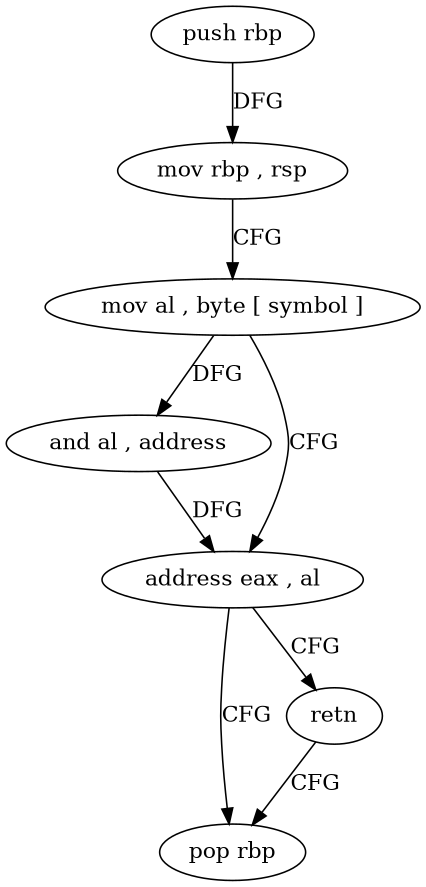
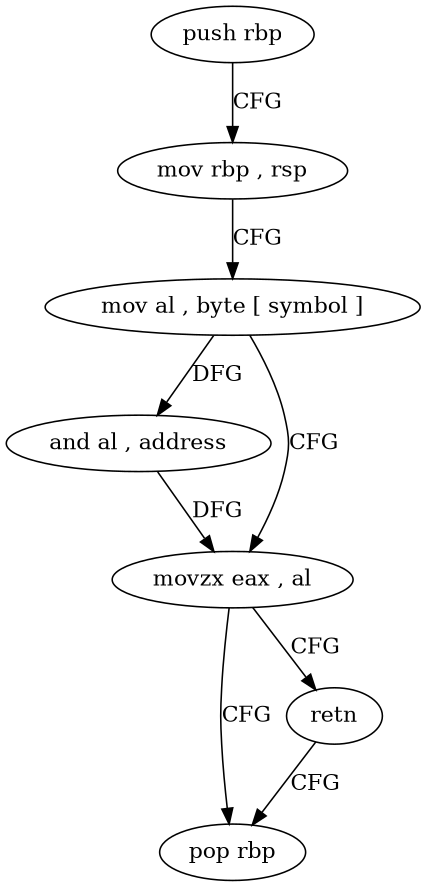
(258, 103) -> (258, 103)
(233, 580) -> (233, 580)
